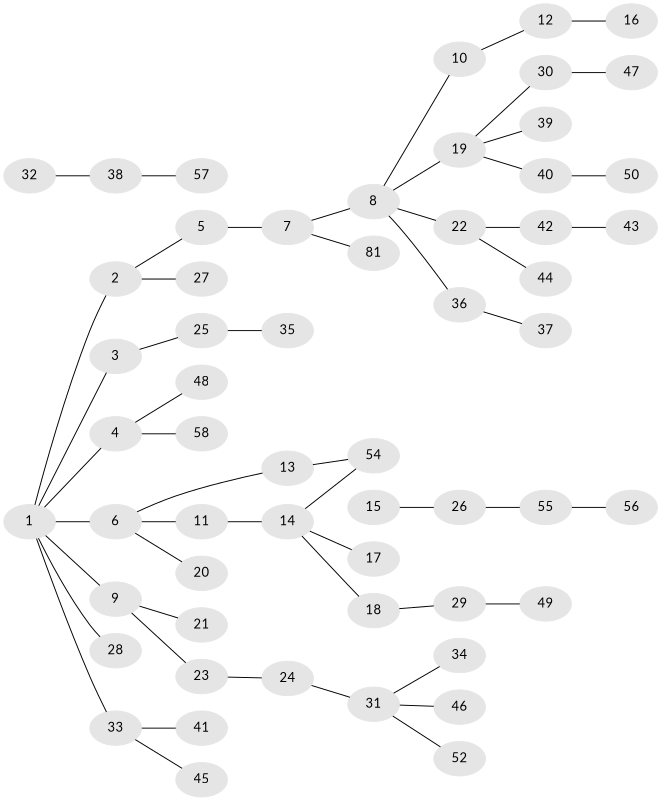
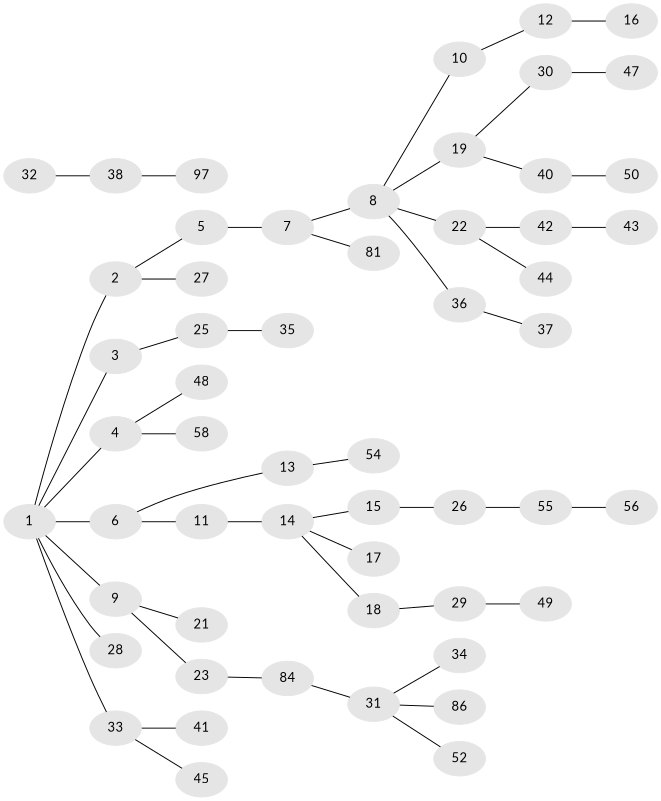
(546, 124) -> none
(202, 176) -> (202, 176)
(331, 489) -> (331, 515)
(202, 573) -> none
(288, 678) -> (288, 678)
(460, 707) -> (460, 707)
